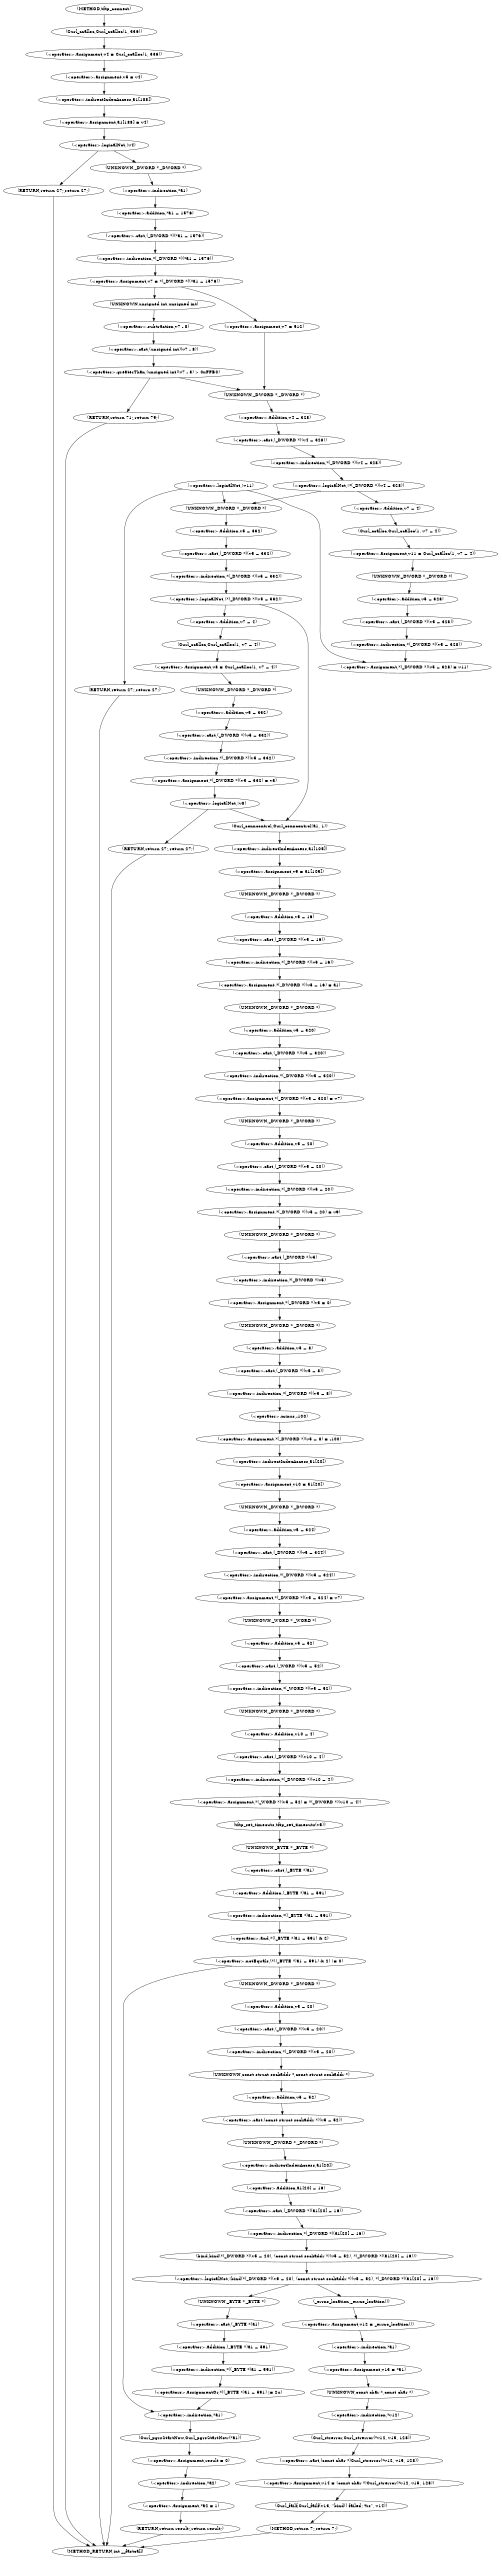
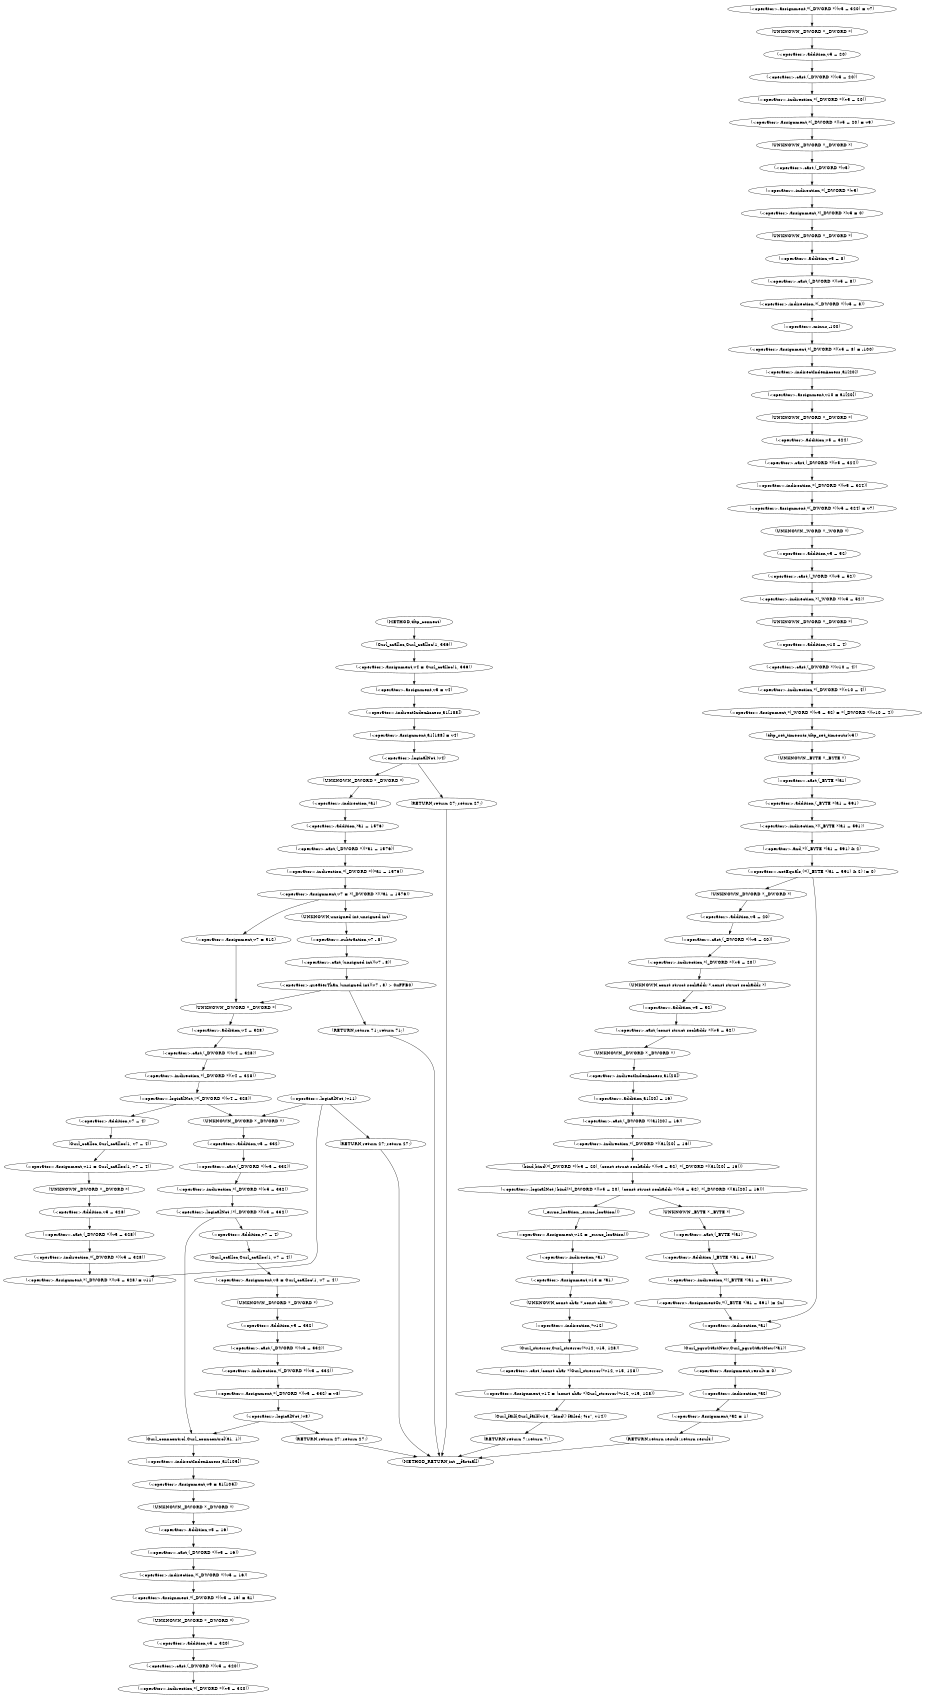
(123, 418) -> (368, 1031)
(280, 1086) -> none
(304, 2529) -> (517, 1439)
